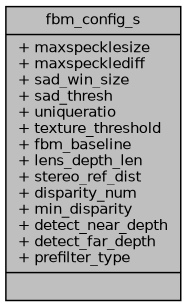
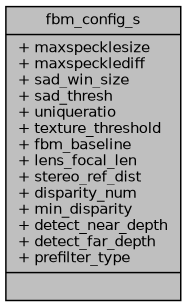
(80, 161) -> (78, 161)
